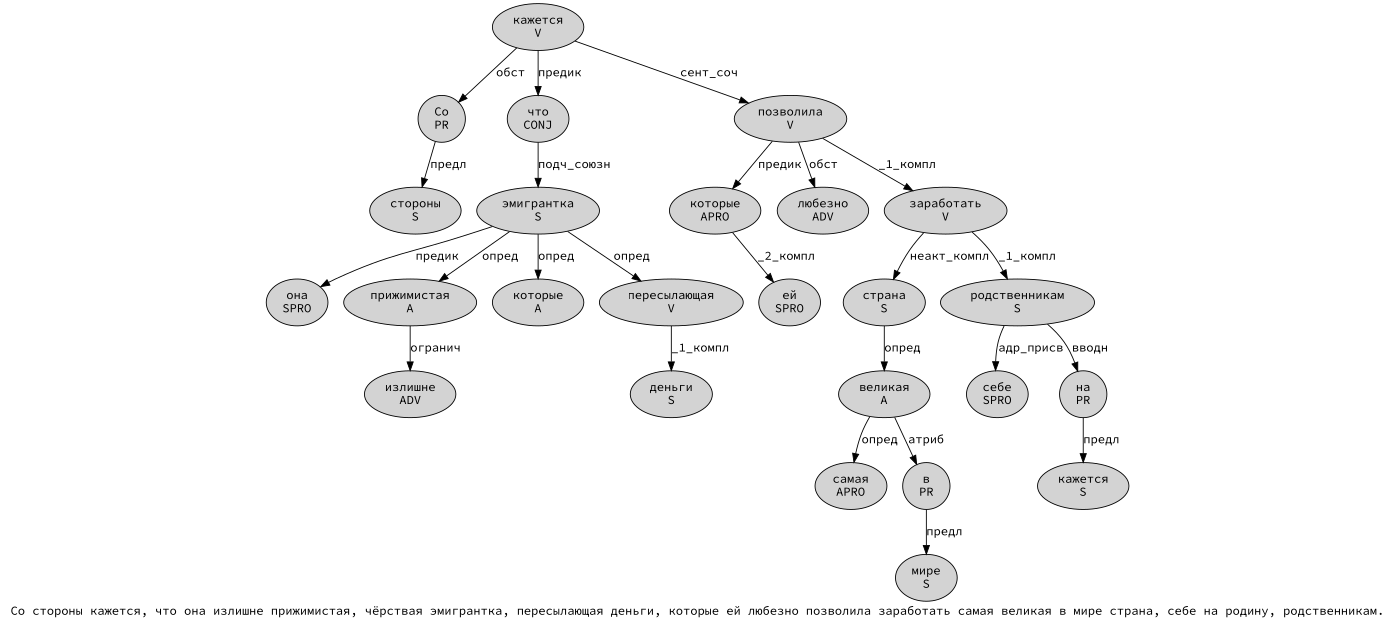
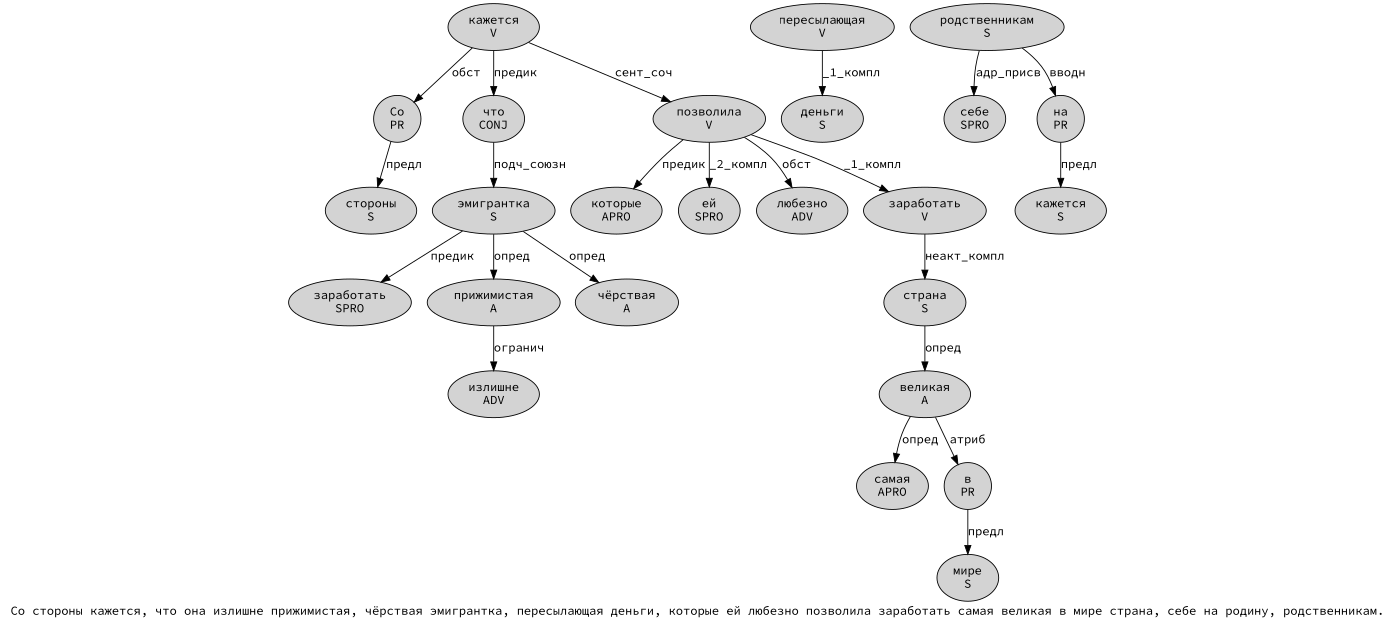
(989, 250) -> none
(601, 254) -> none
(750, 254) -> (709, 160)
(297, 302) -> (350, 302)
(538, 302) -> (627, 302)
